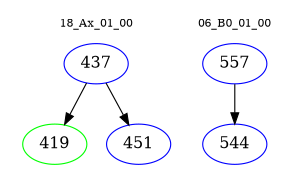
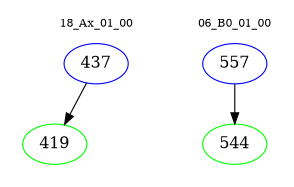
(139, 144) -> none
(235, 144) -> (235, 144)
